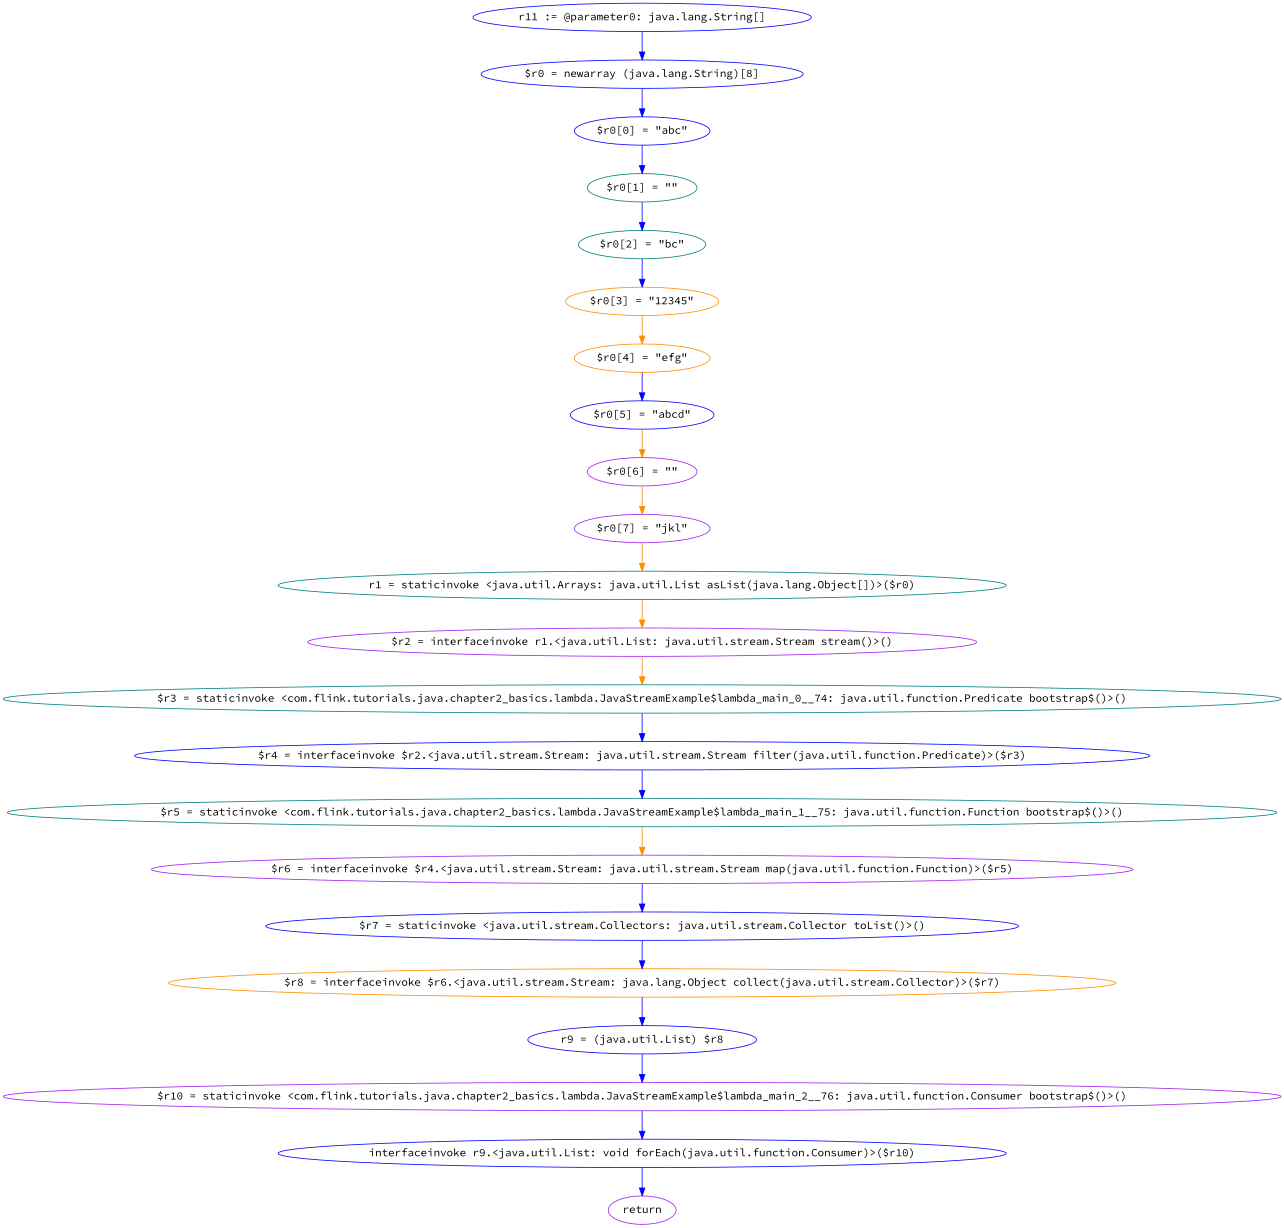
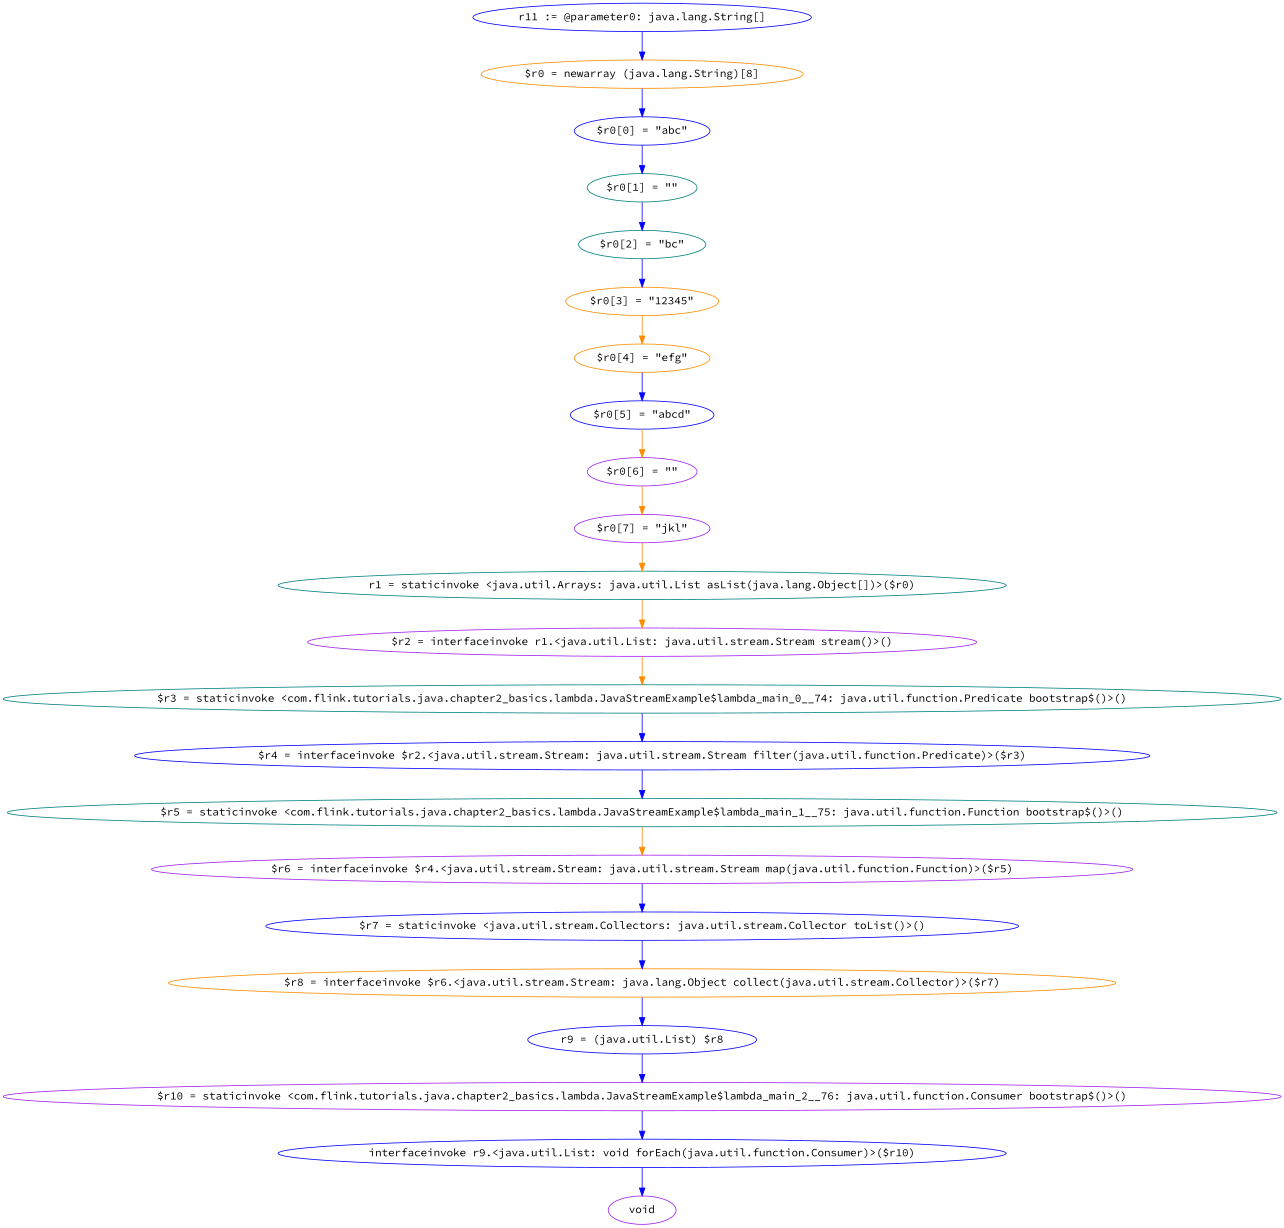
(642, 74) -> (642, 74)
(642, 1210) -> (642, 1210)
